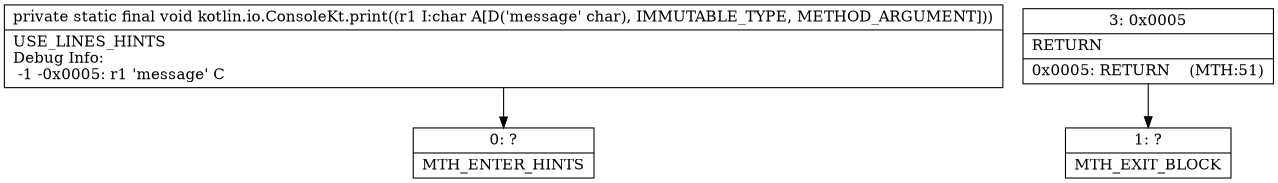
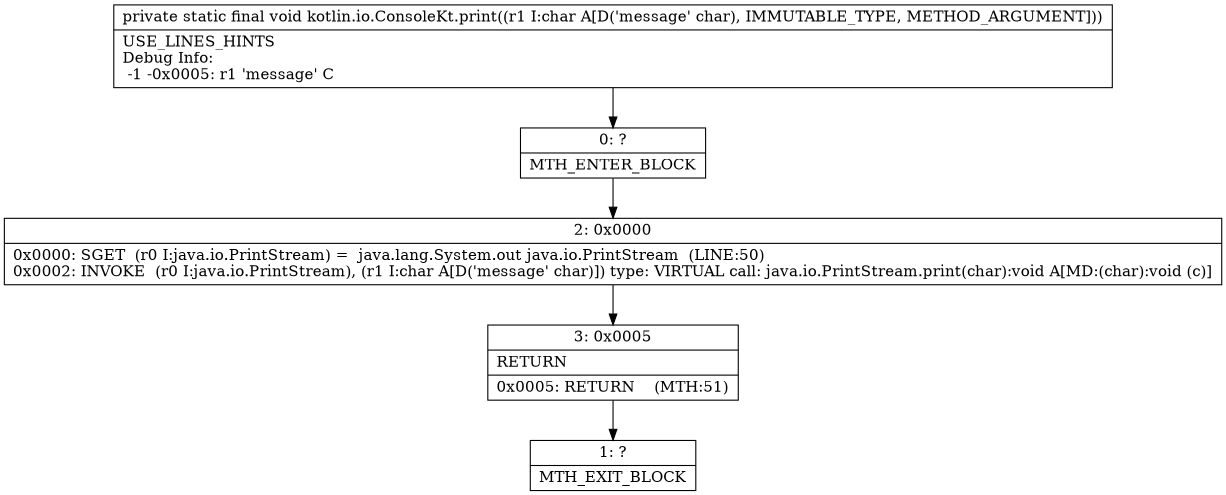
(504, 165) -> (613, 165)
none -> (613, 252)
